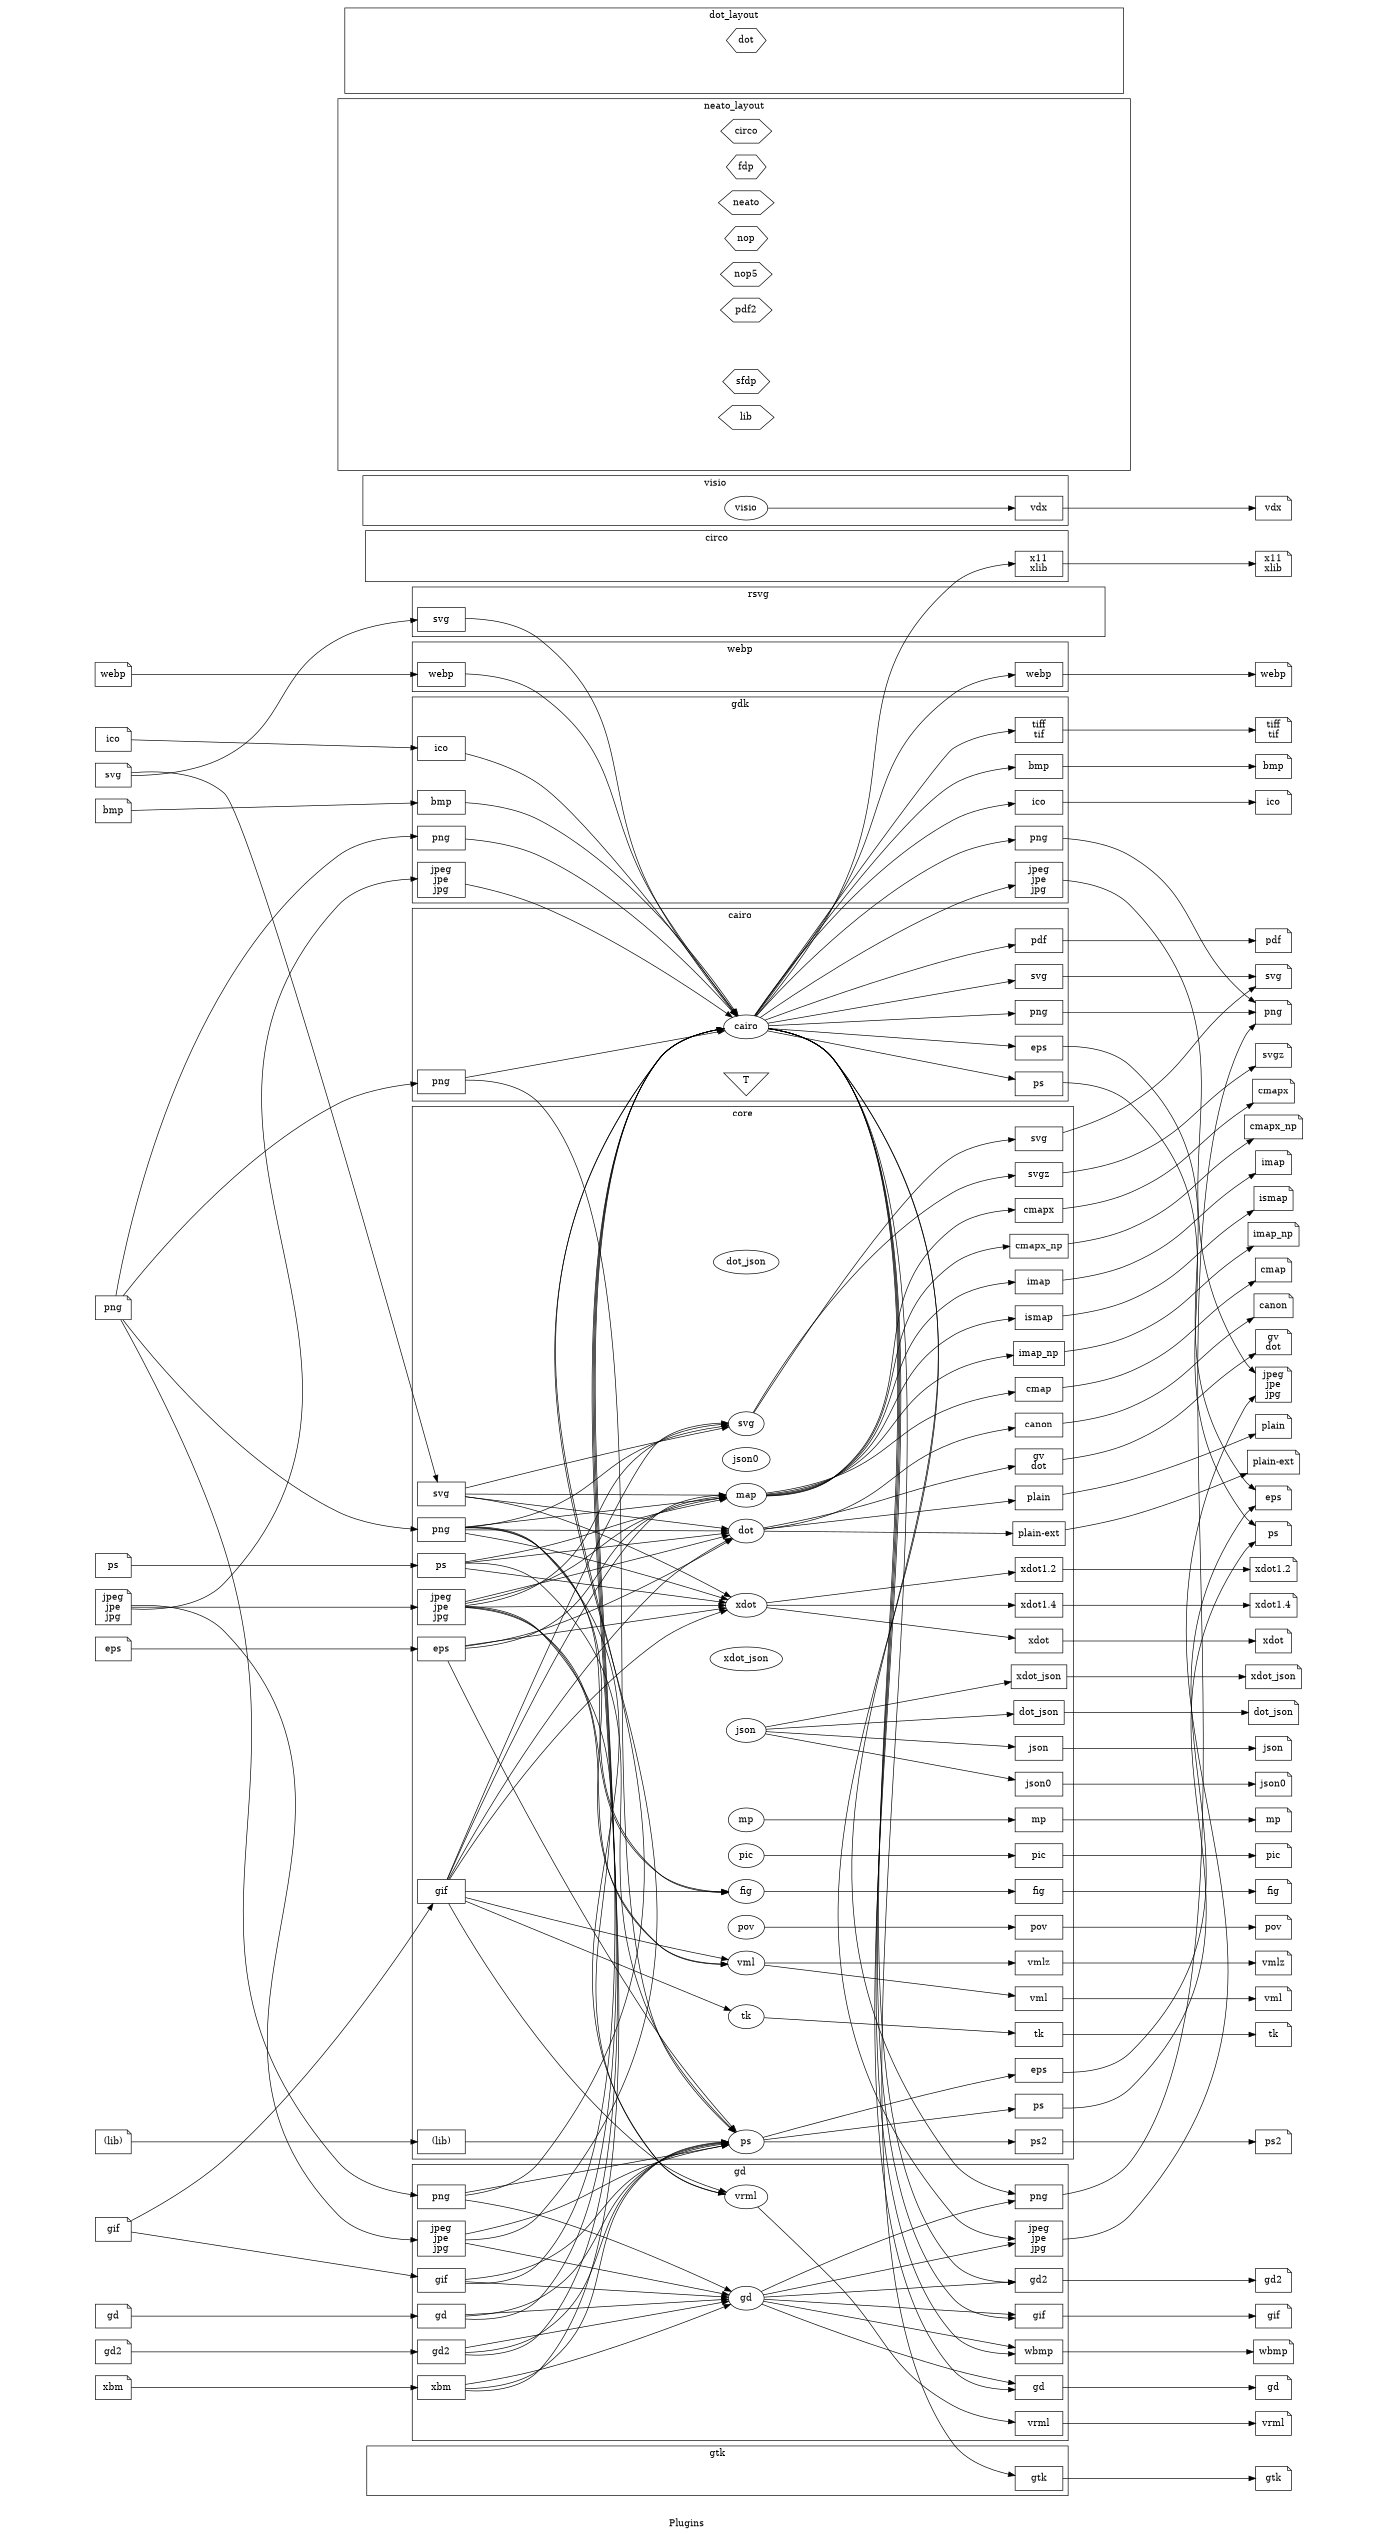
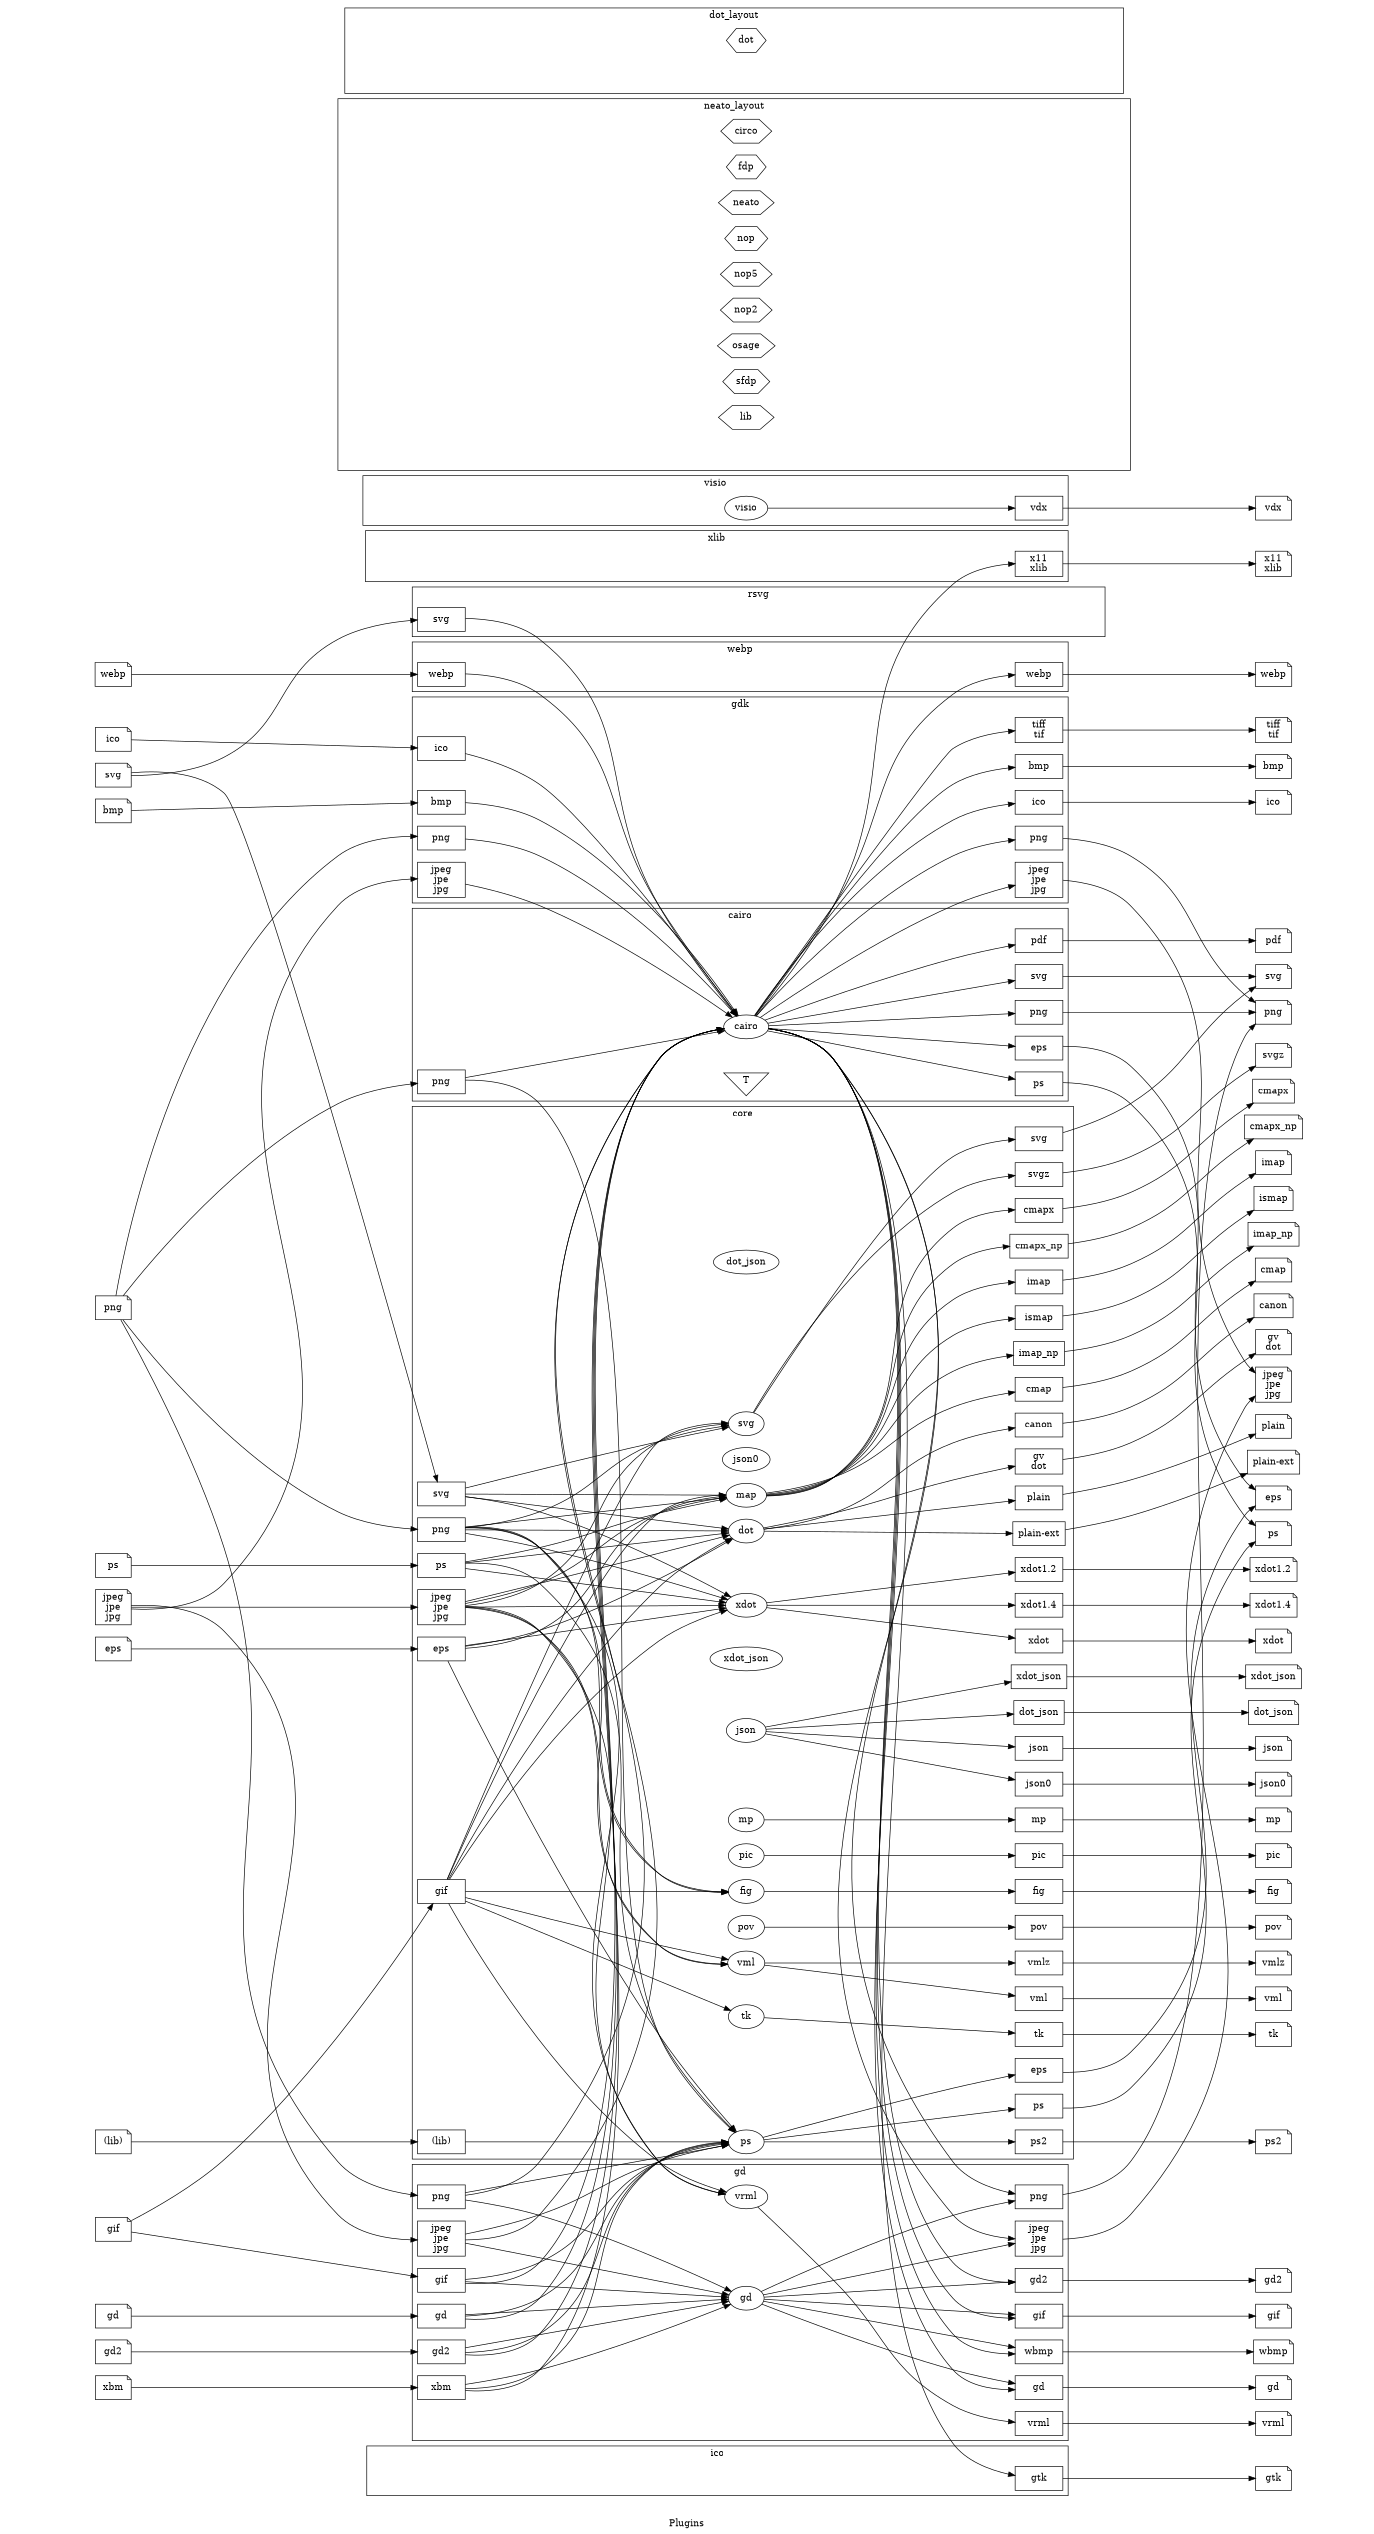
(746, 310) -> (746, 310)
none -> (746, 346)
(717, 538) -> (717, 538)
(717, 2454) -> (717, 2454)
